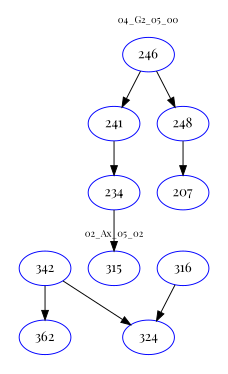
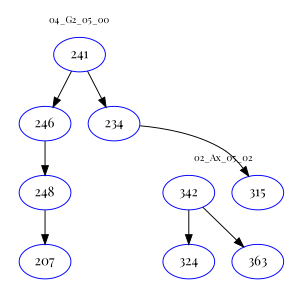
(134, 85) -> (65, 85)
(183, 268) -> none
(45, 337) -> (258, 262)
